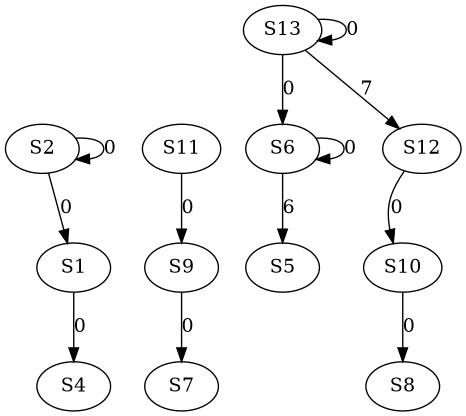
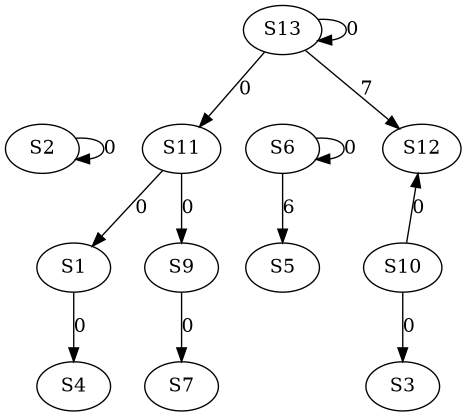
(283, 83) -> (237, 84)
(390, 199) -> (411, 215)
(56, 202) -> (132, 203)
(403, 386) -> (403, 386)
